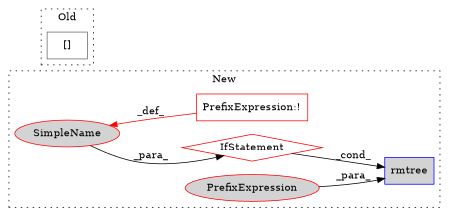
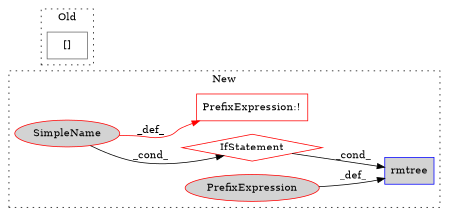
(157, 118) -> (157, 138)
(151, 156) -> (151, 156)
(353, 176) -> (353, 176)
